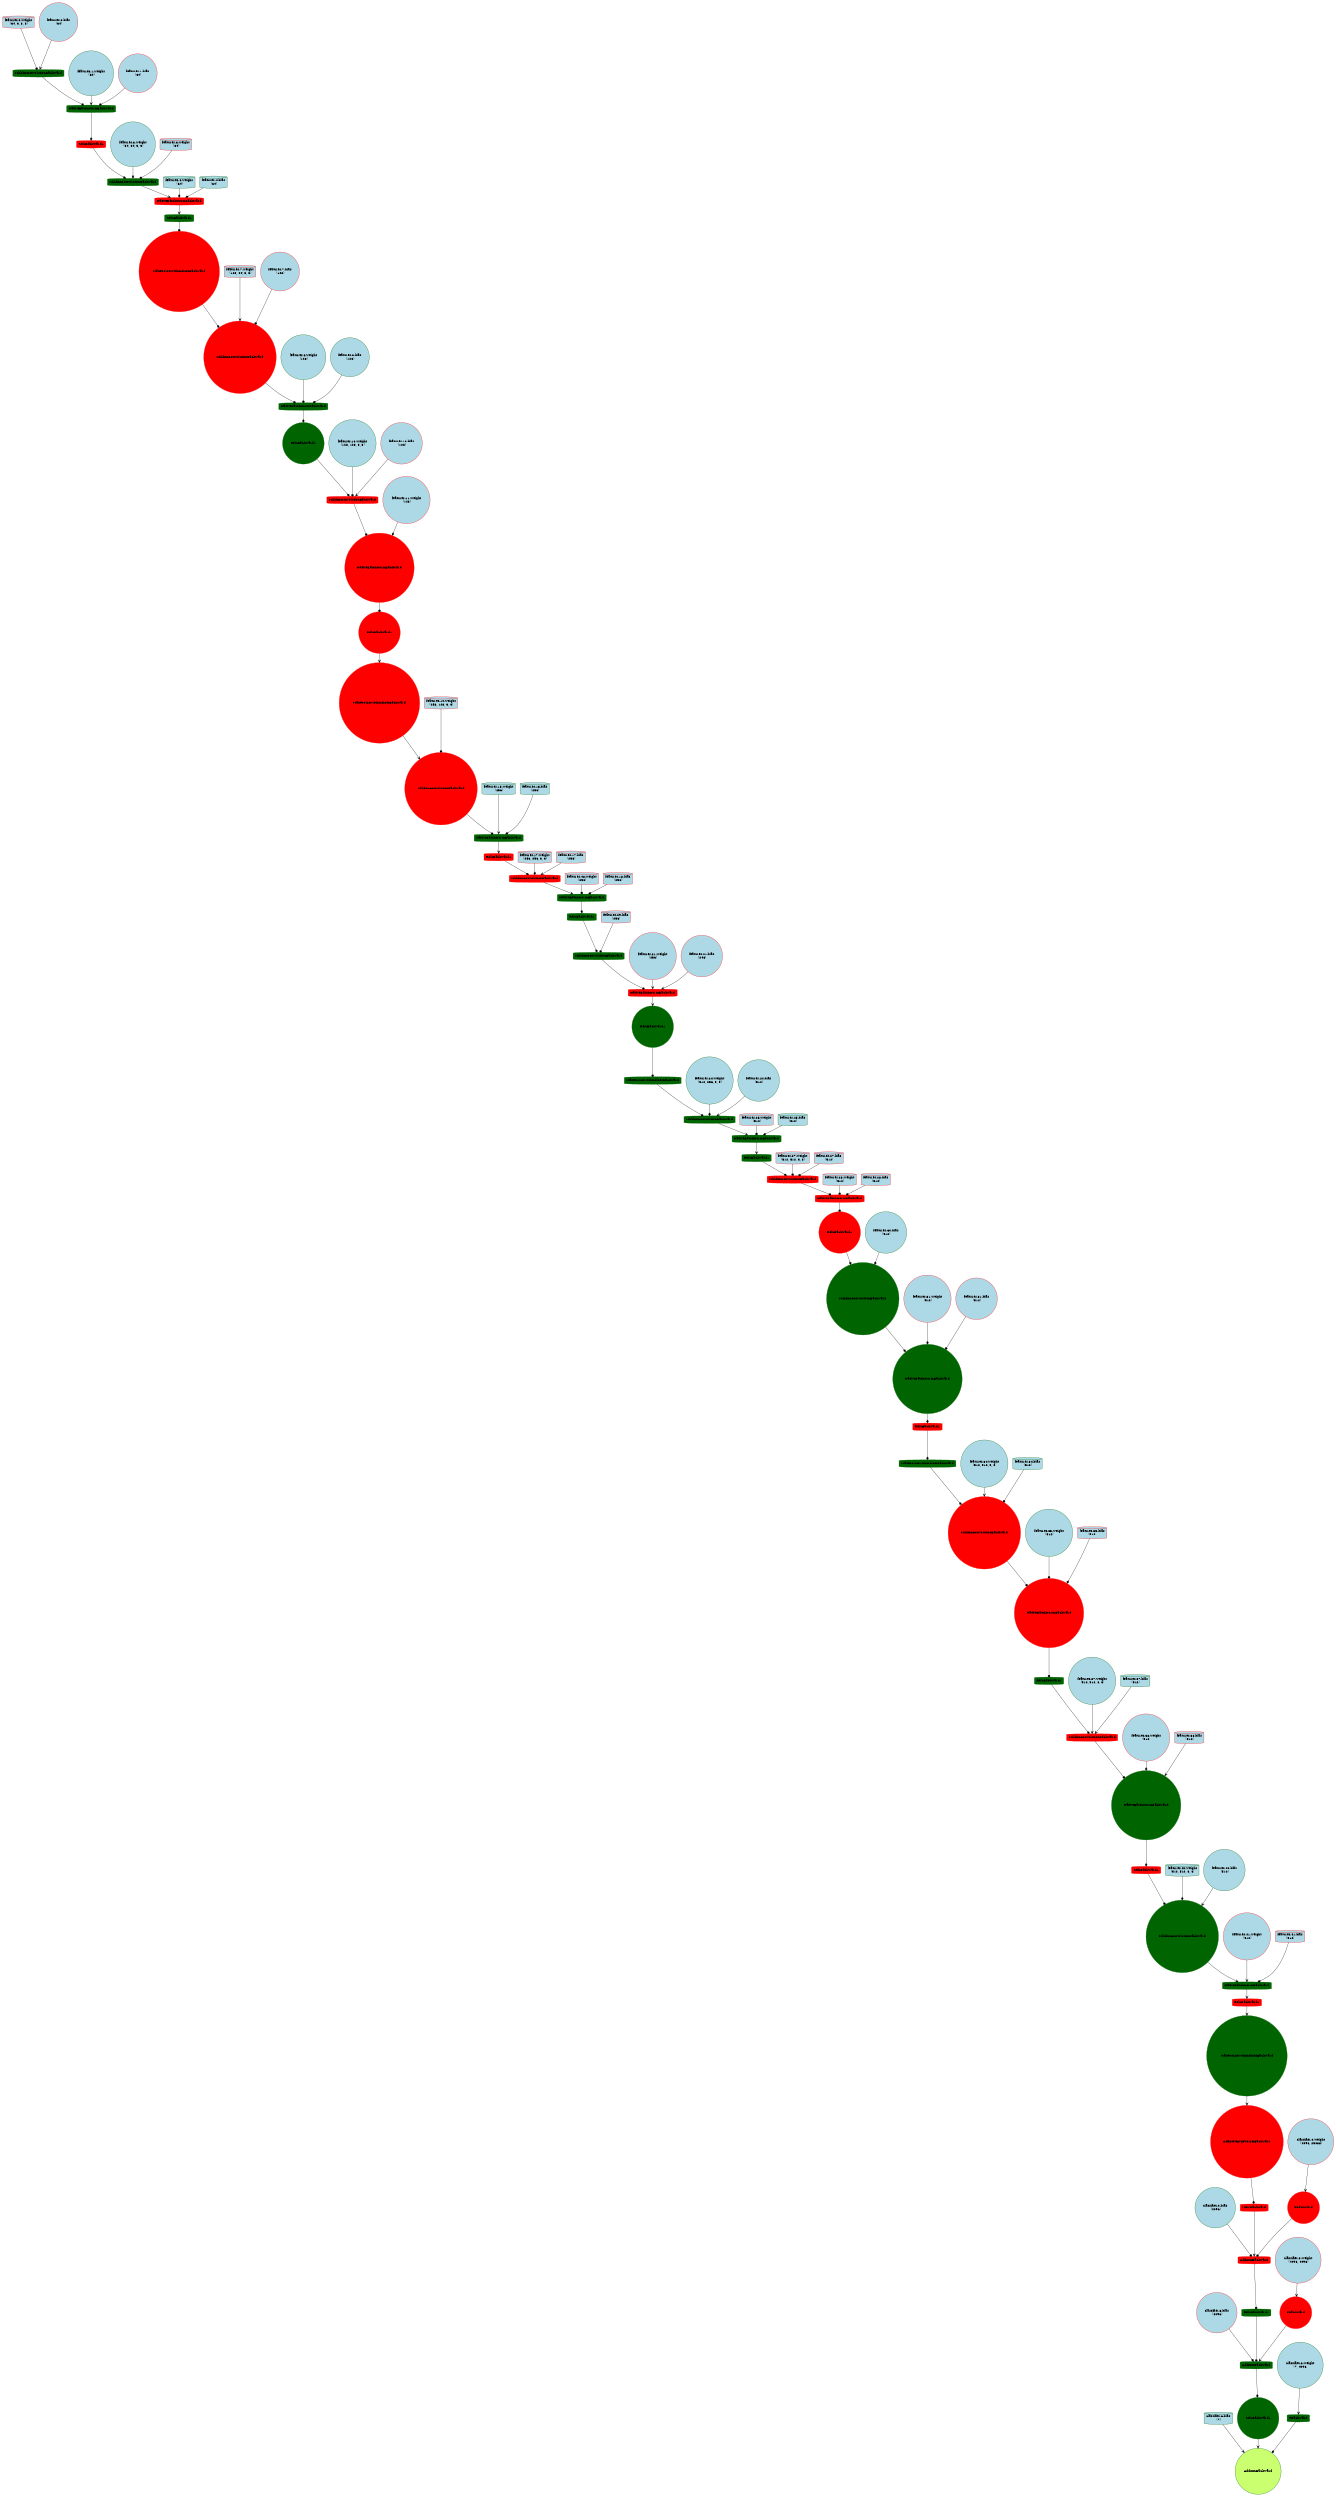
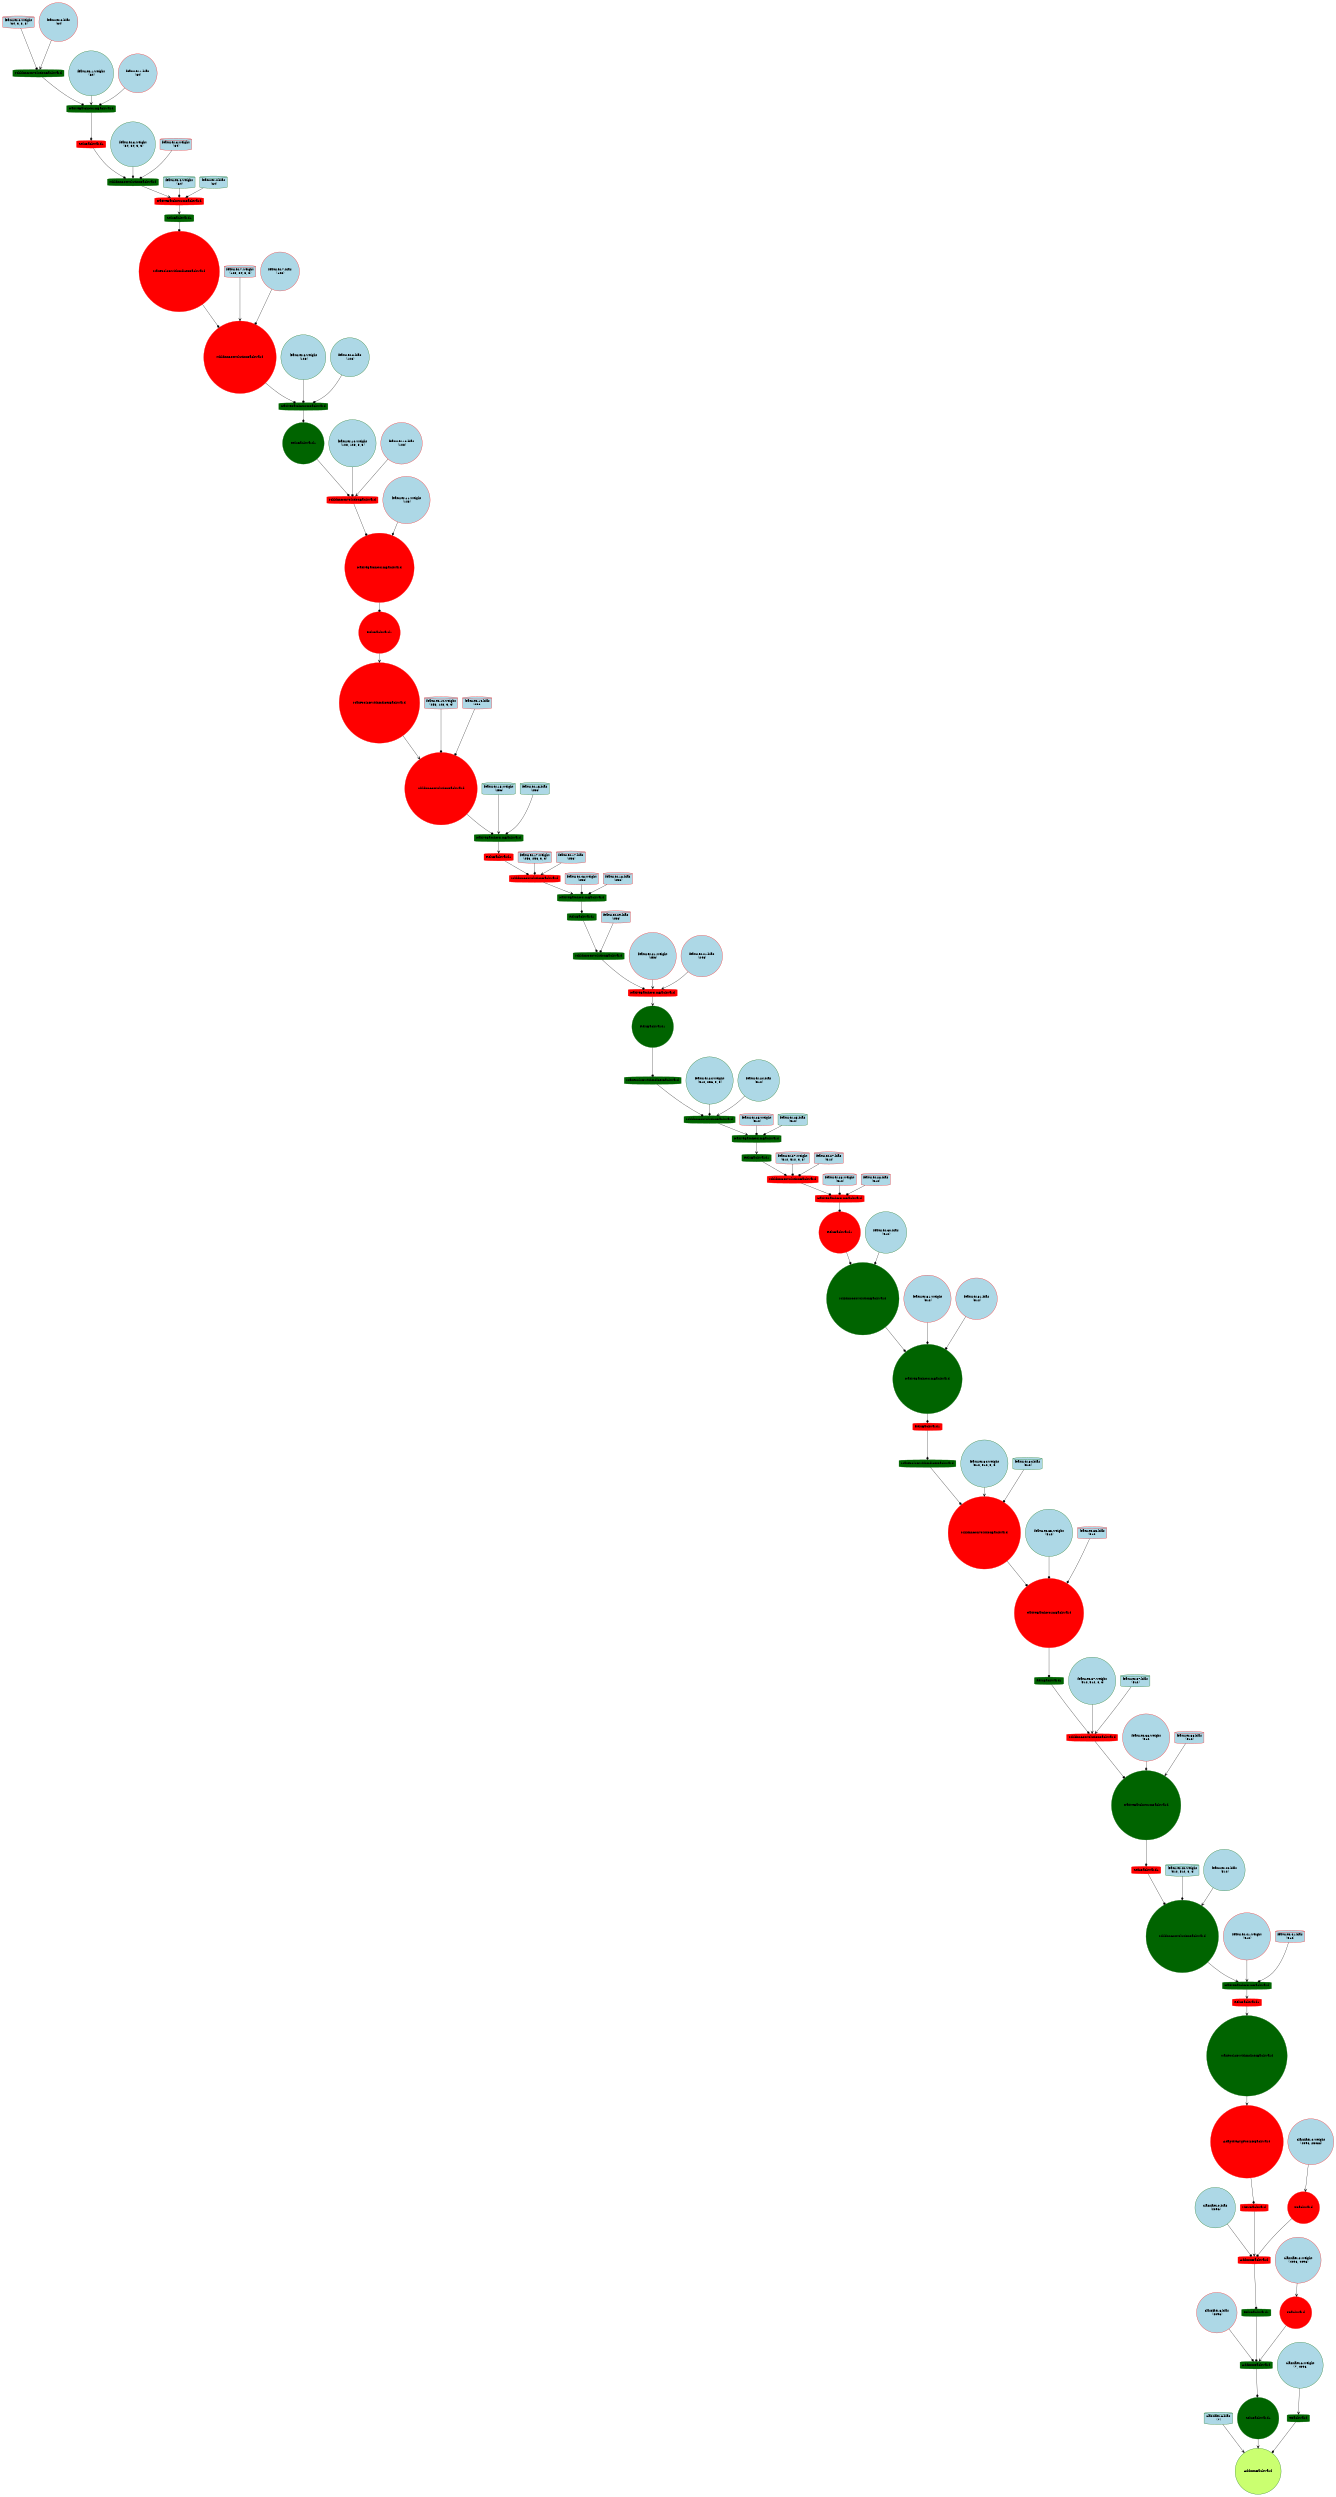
none -> (477, 703)
